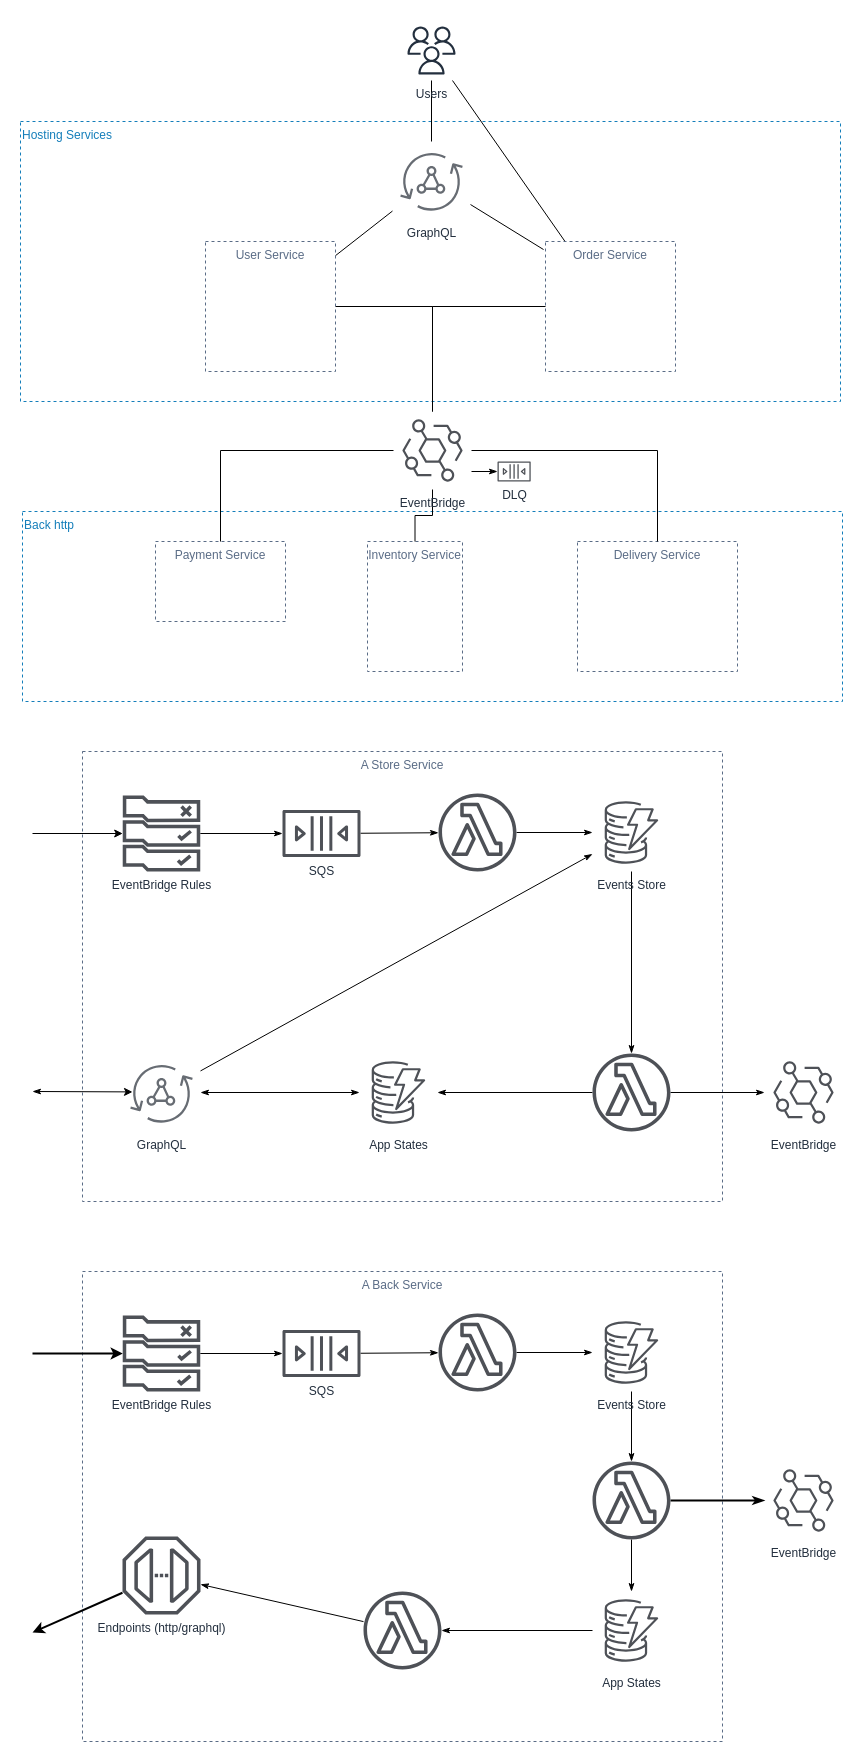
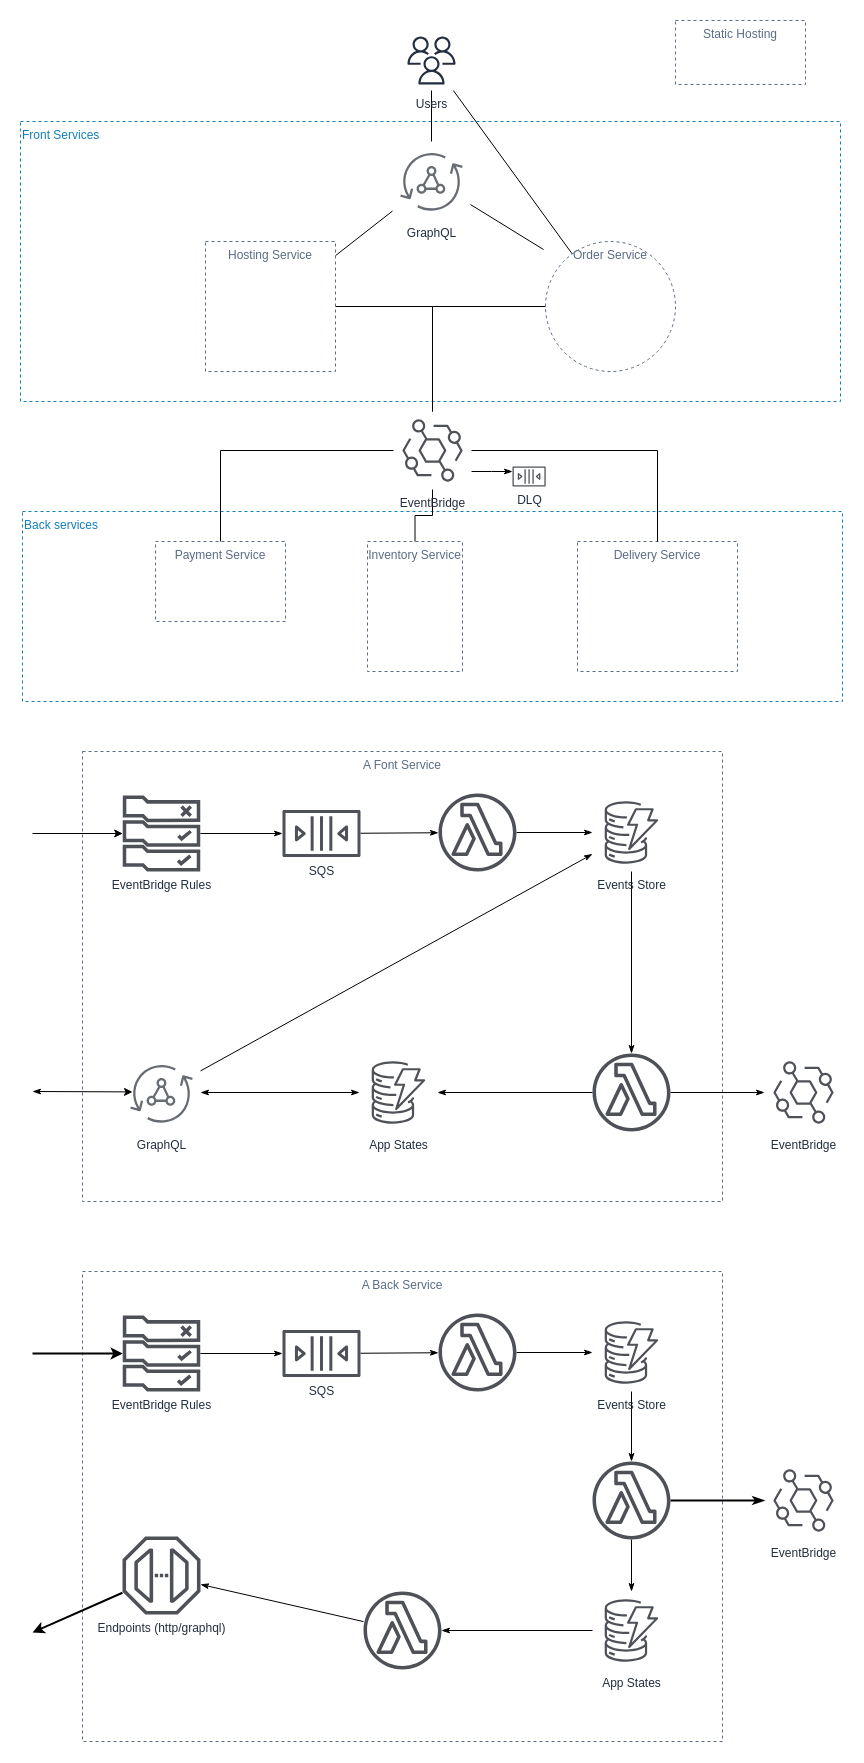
(432, 51) -> (432, 61)
none -> (741, 53)
(71, 135) -> (66, 135)
(270, 255) -> (270, 255)
(611, 307) -> (611, 307)
(514, 472) -> (529, 477)
(53, 525) -> (65, 525)
(402, 765) -> (402, 765)
